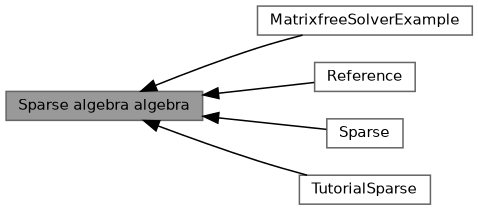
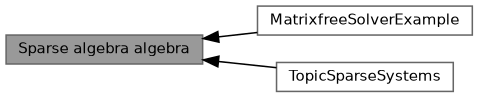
(365, 77) -> none
(365, 133) -> (365, 77)
(365, 190) -> none
